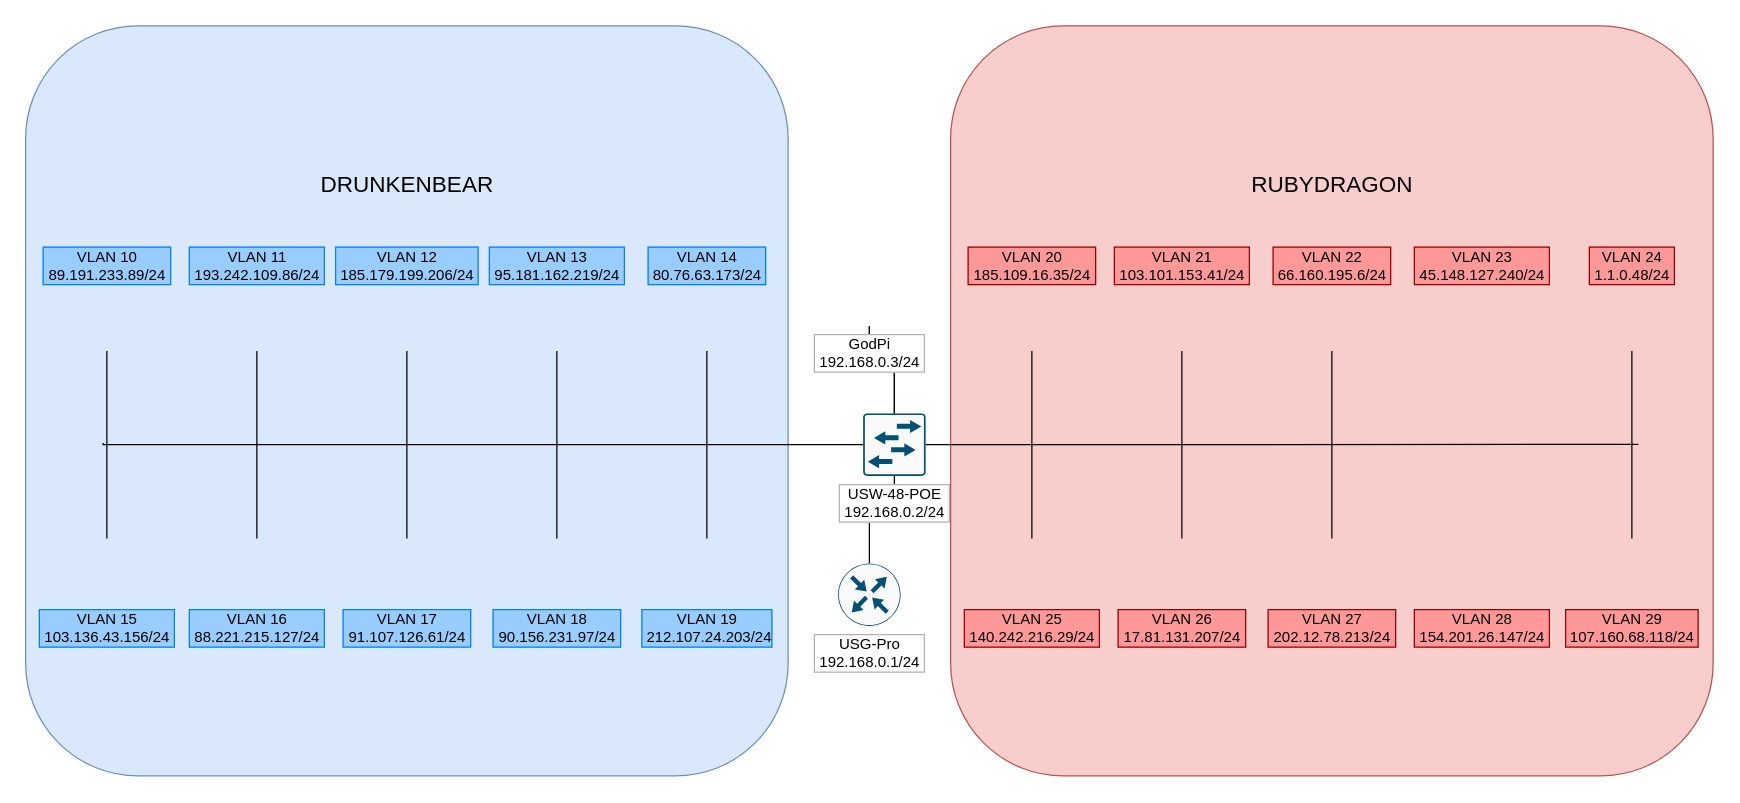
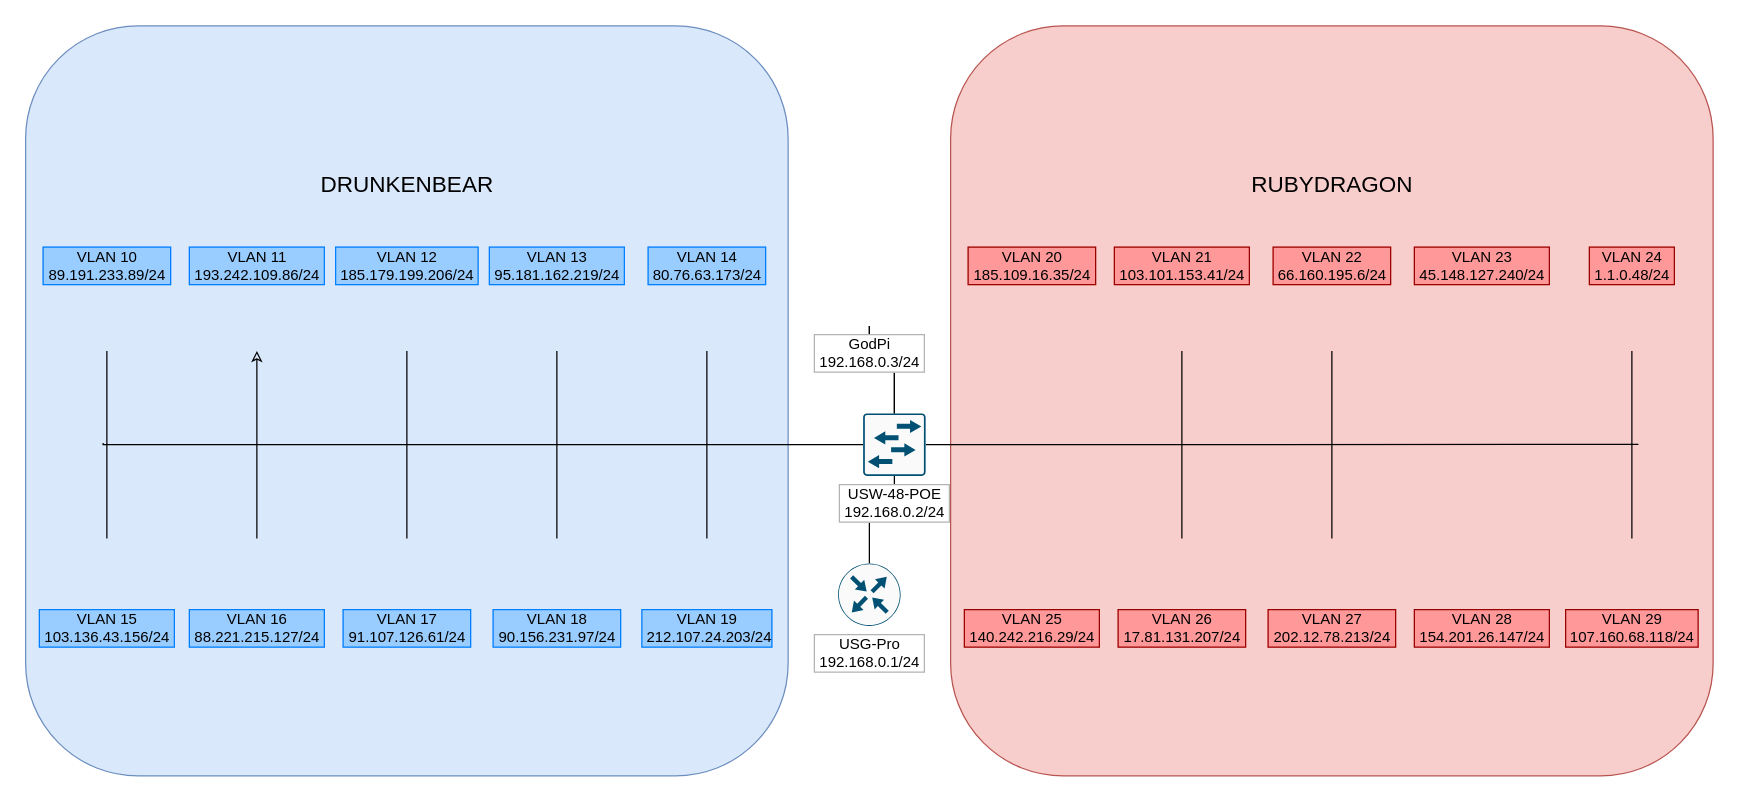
(257, 357) -> (257, 361)
(1032, 447) -> none
